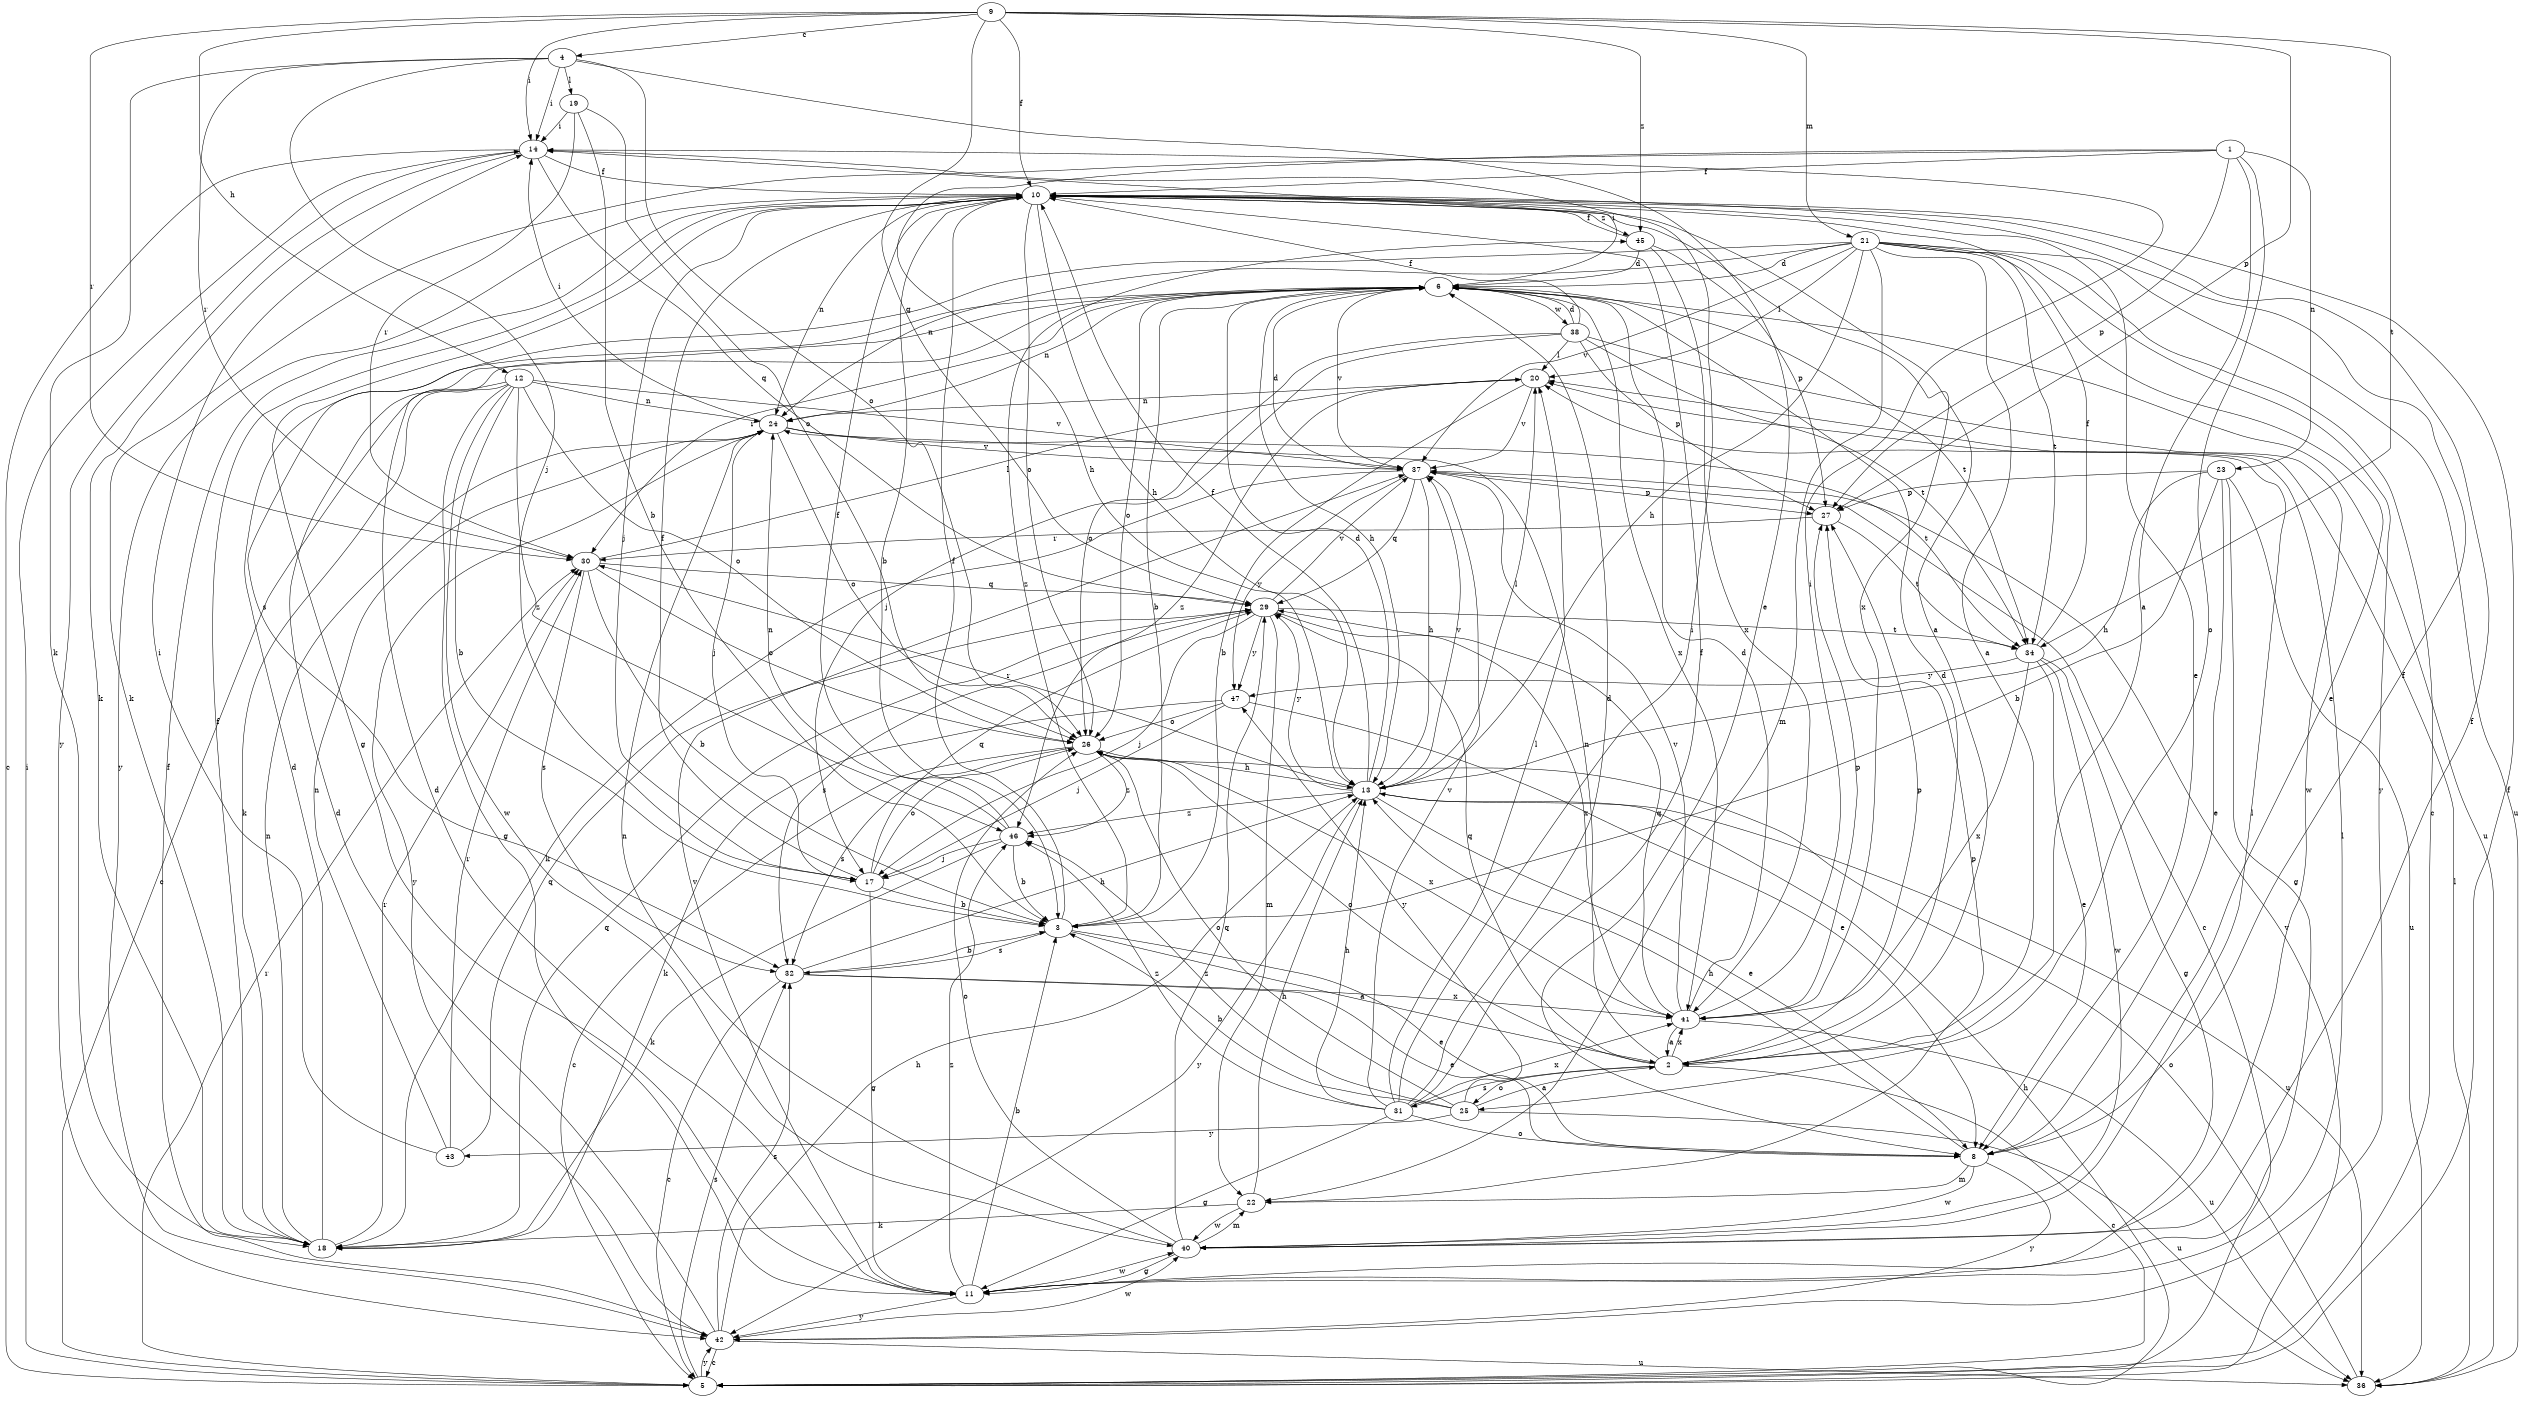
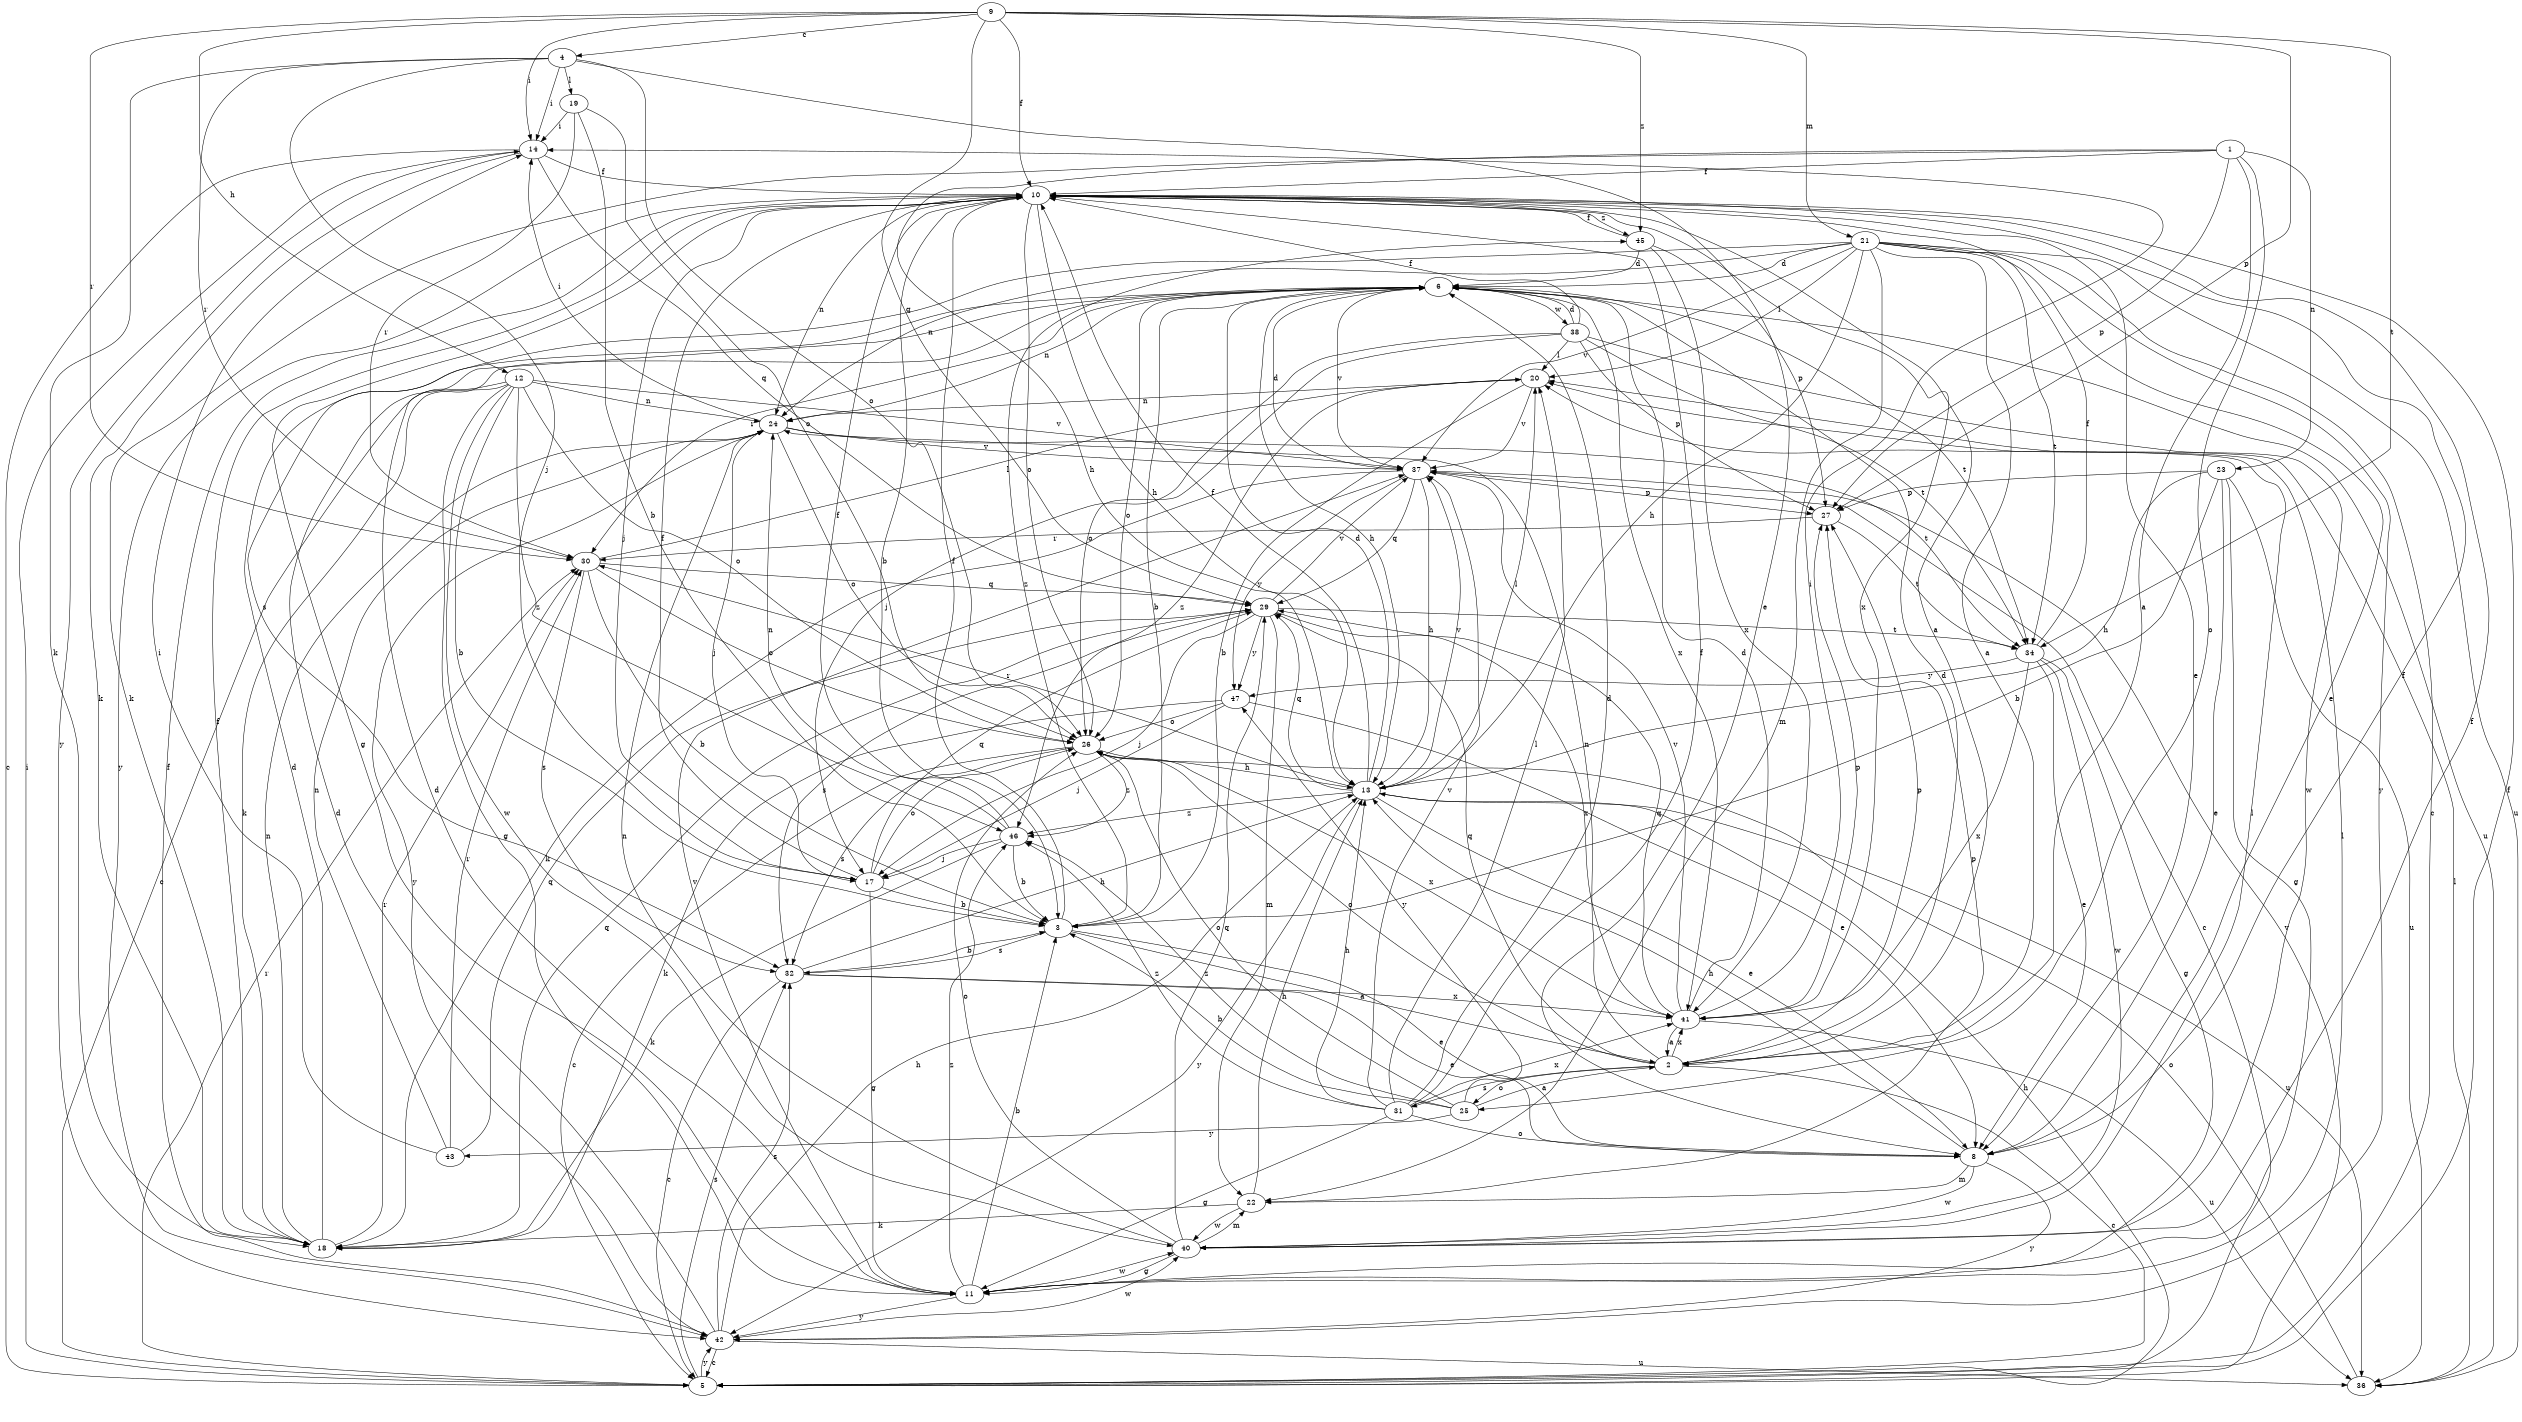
(1149, 186) -> none
(1691, 254) -> none
(1299, 699) -> (1299, 699)
(1925, 1136) -> none
